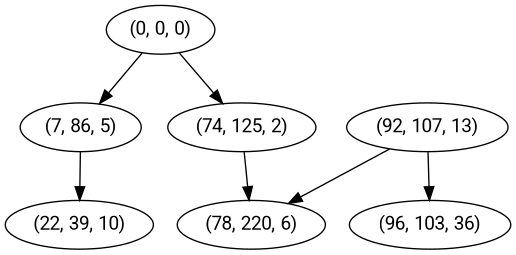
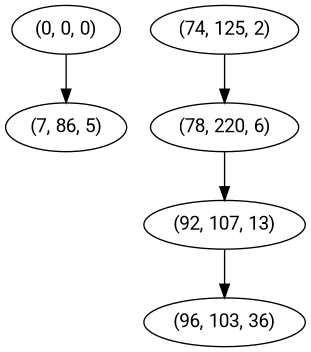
(196, 73) -> none
(345, 173) -> (225, 169)
(79, 225) -> none
